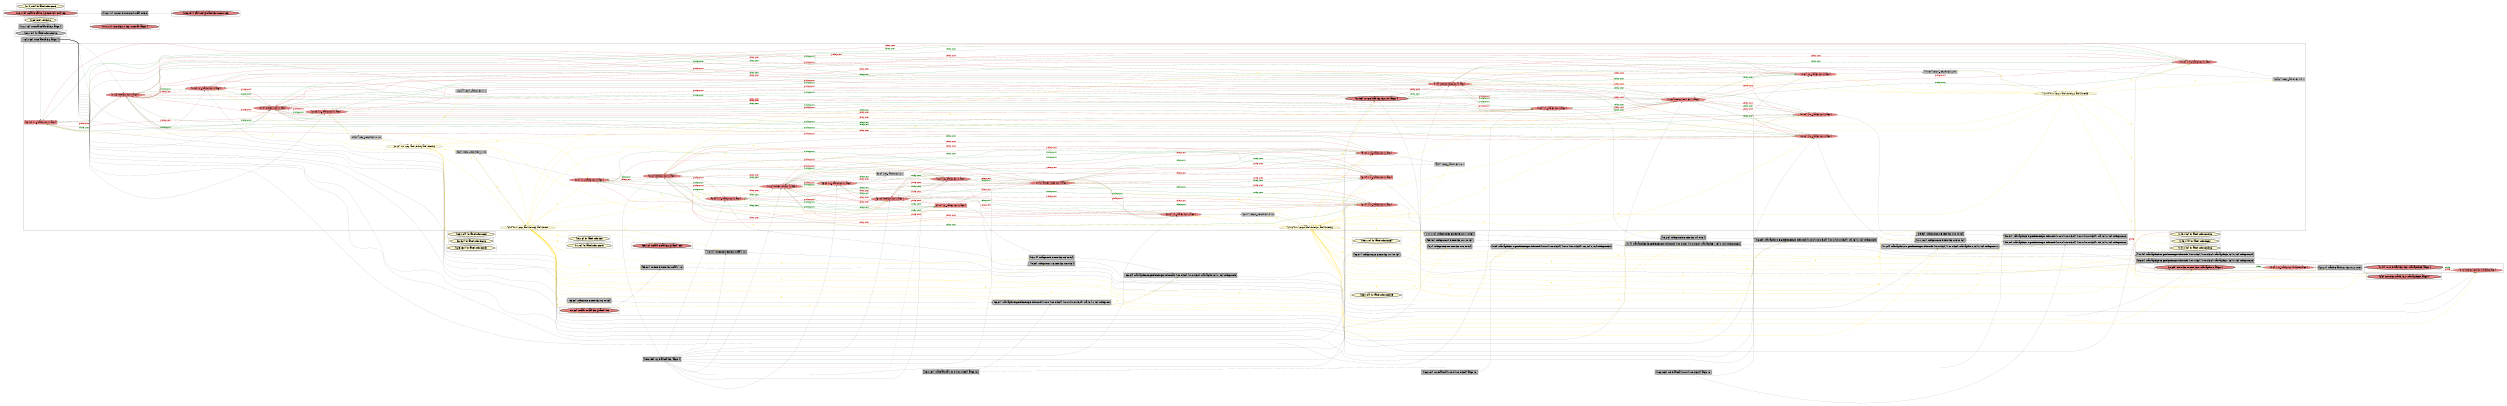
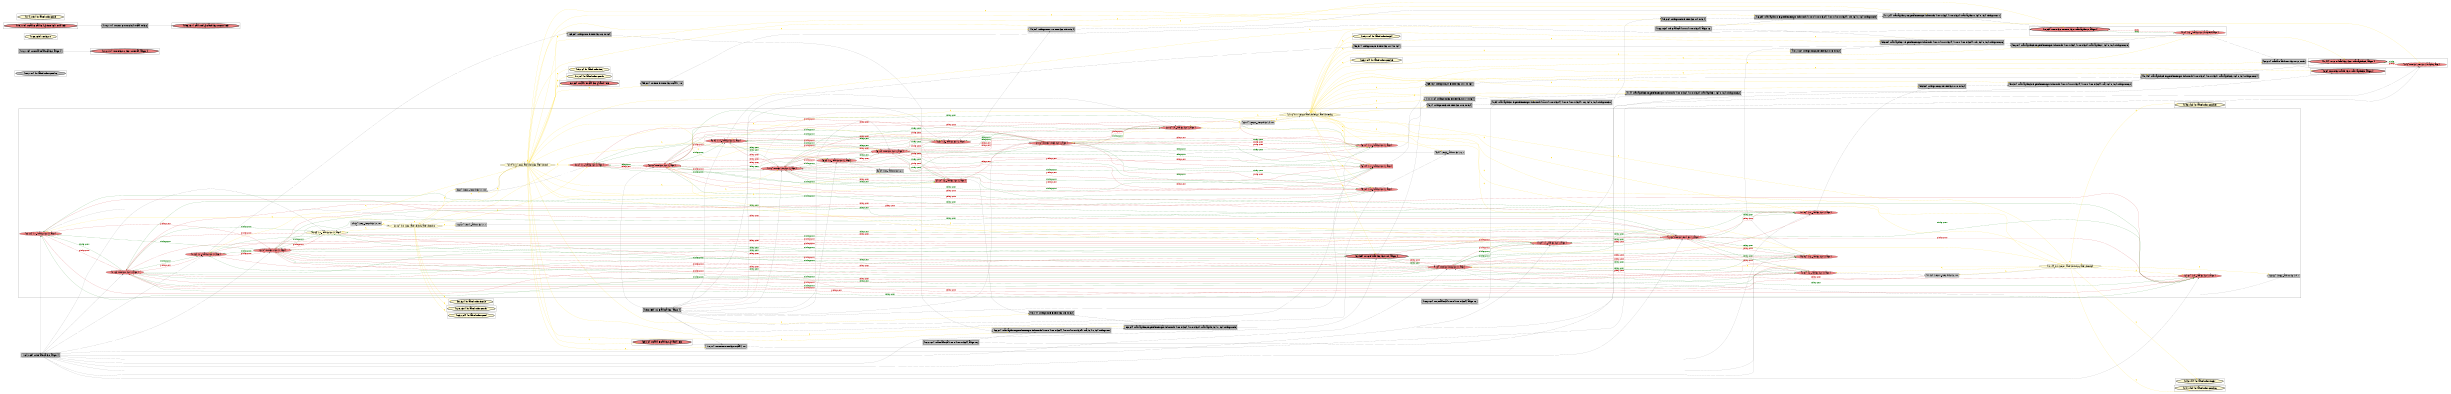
(326, 112) -> (326, 233)
(41, 122) -> (41, 234)
(2134, 247) -> (2142, 31)
none -> (824, 251)
